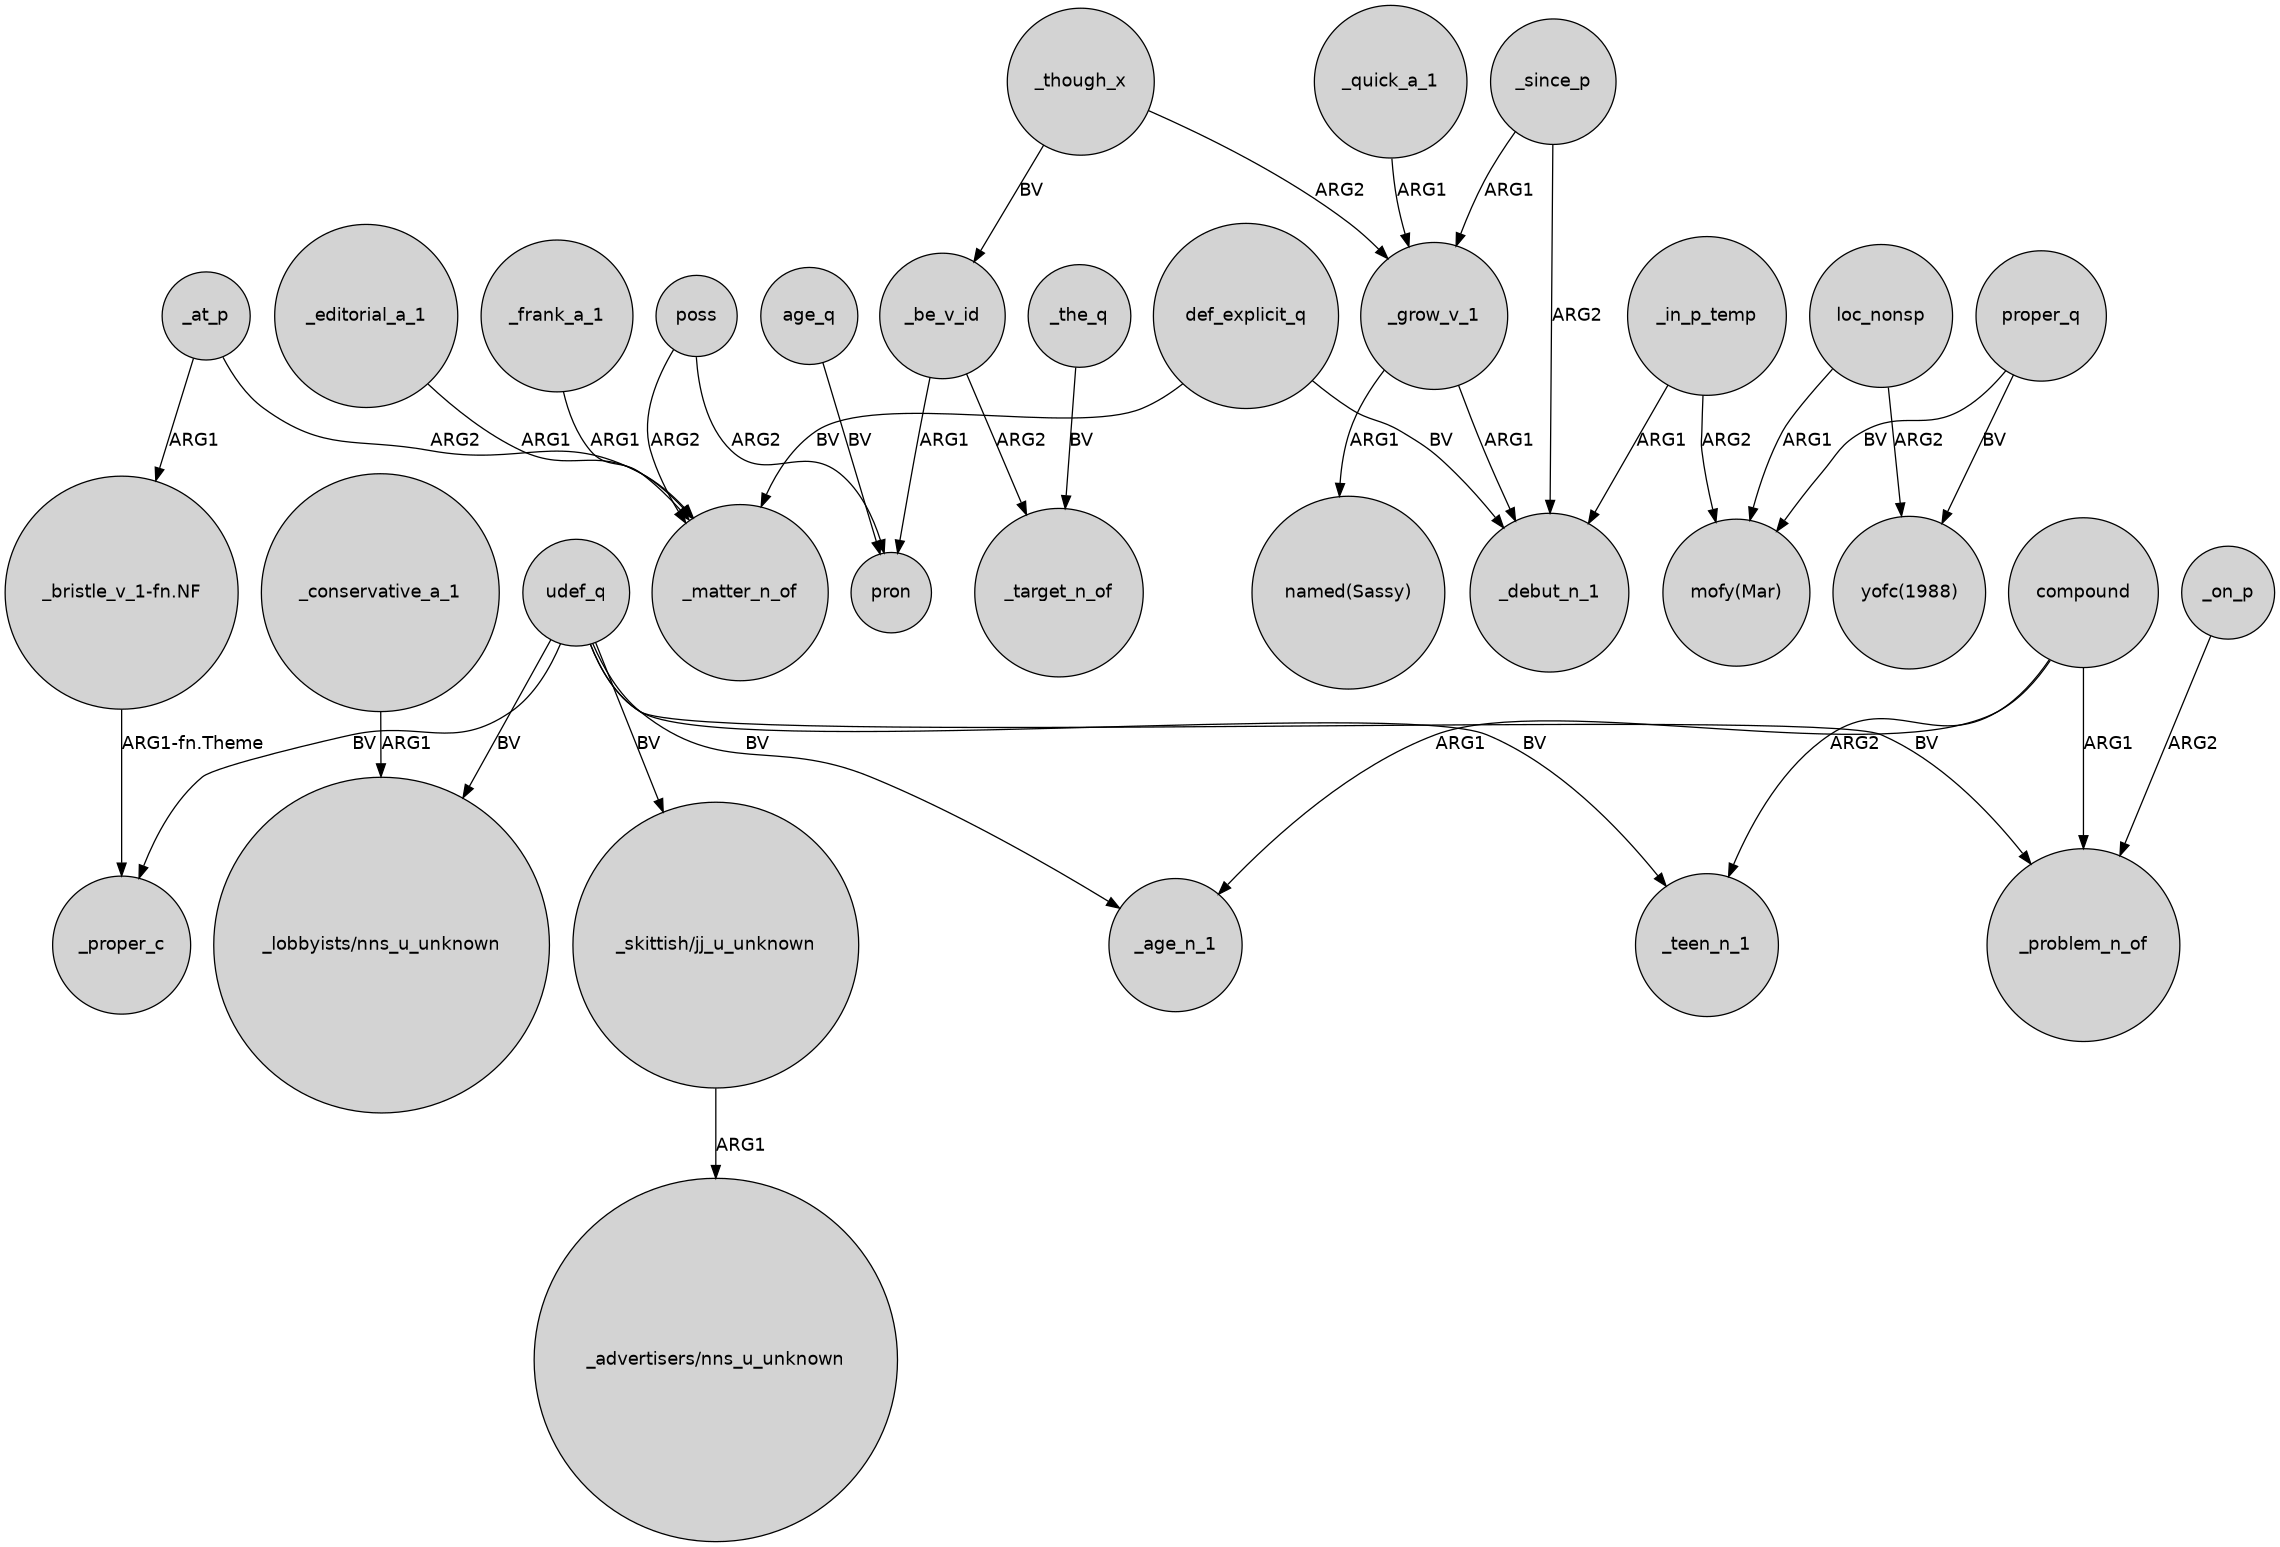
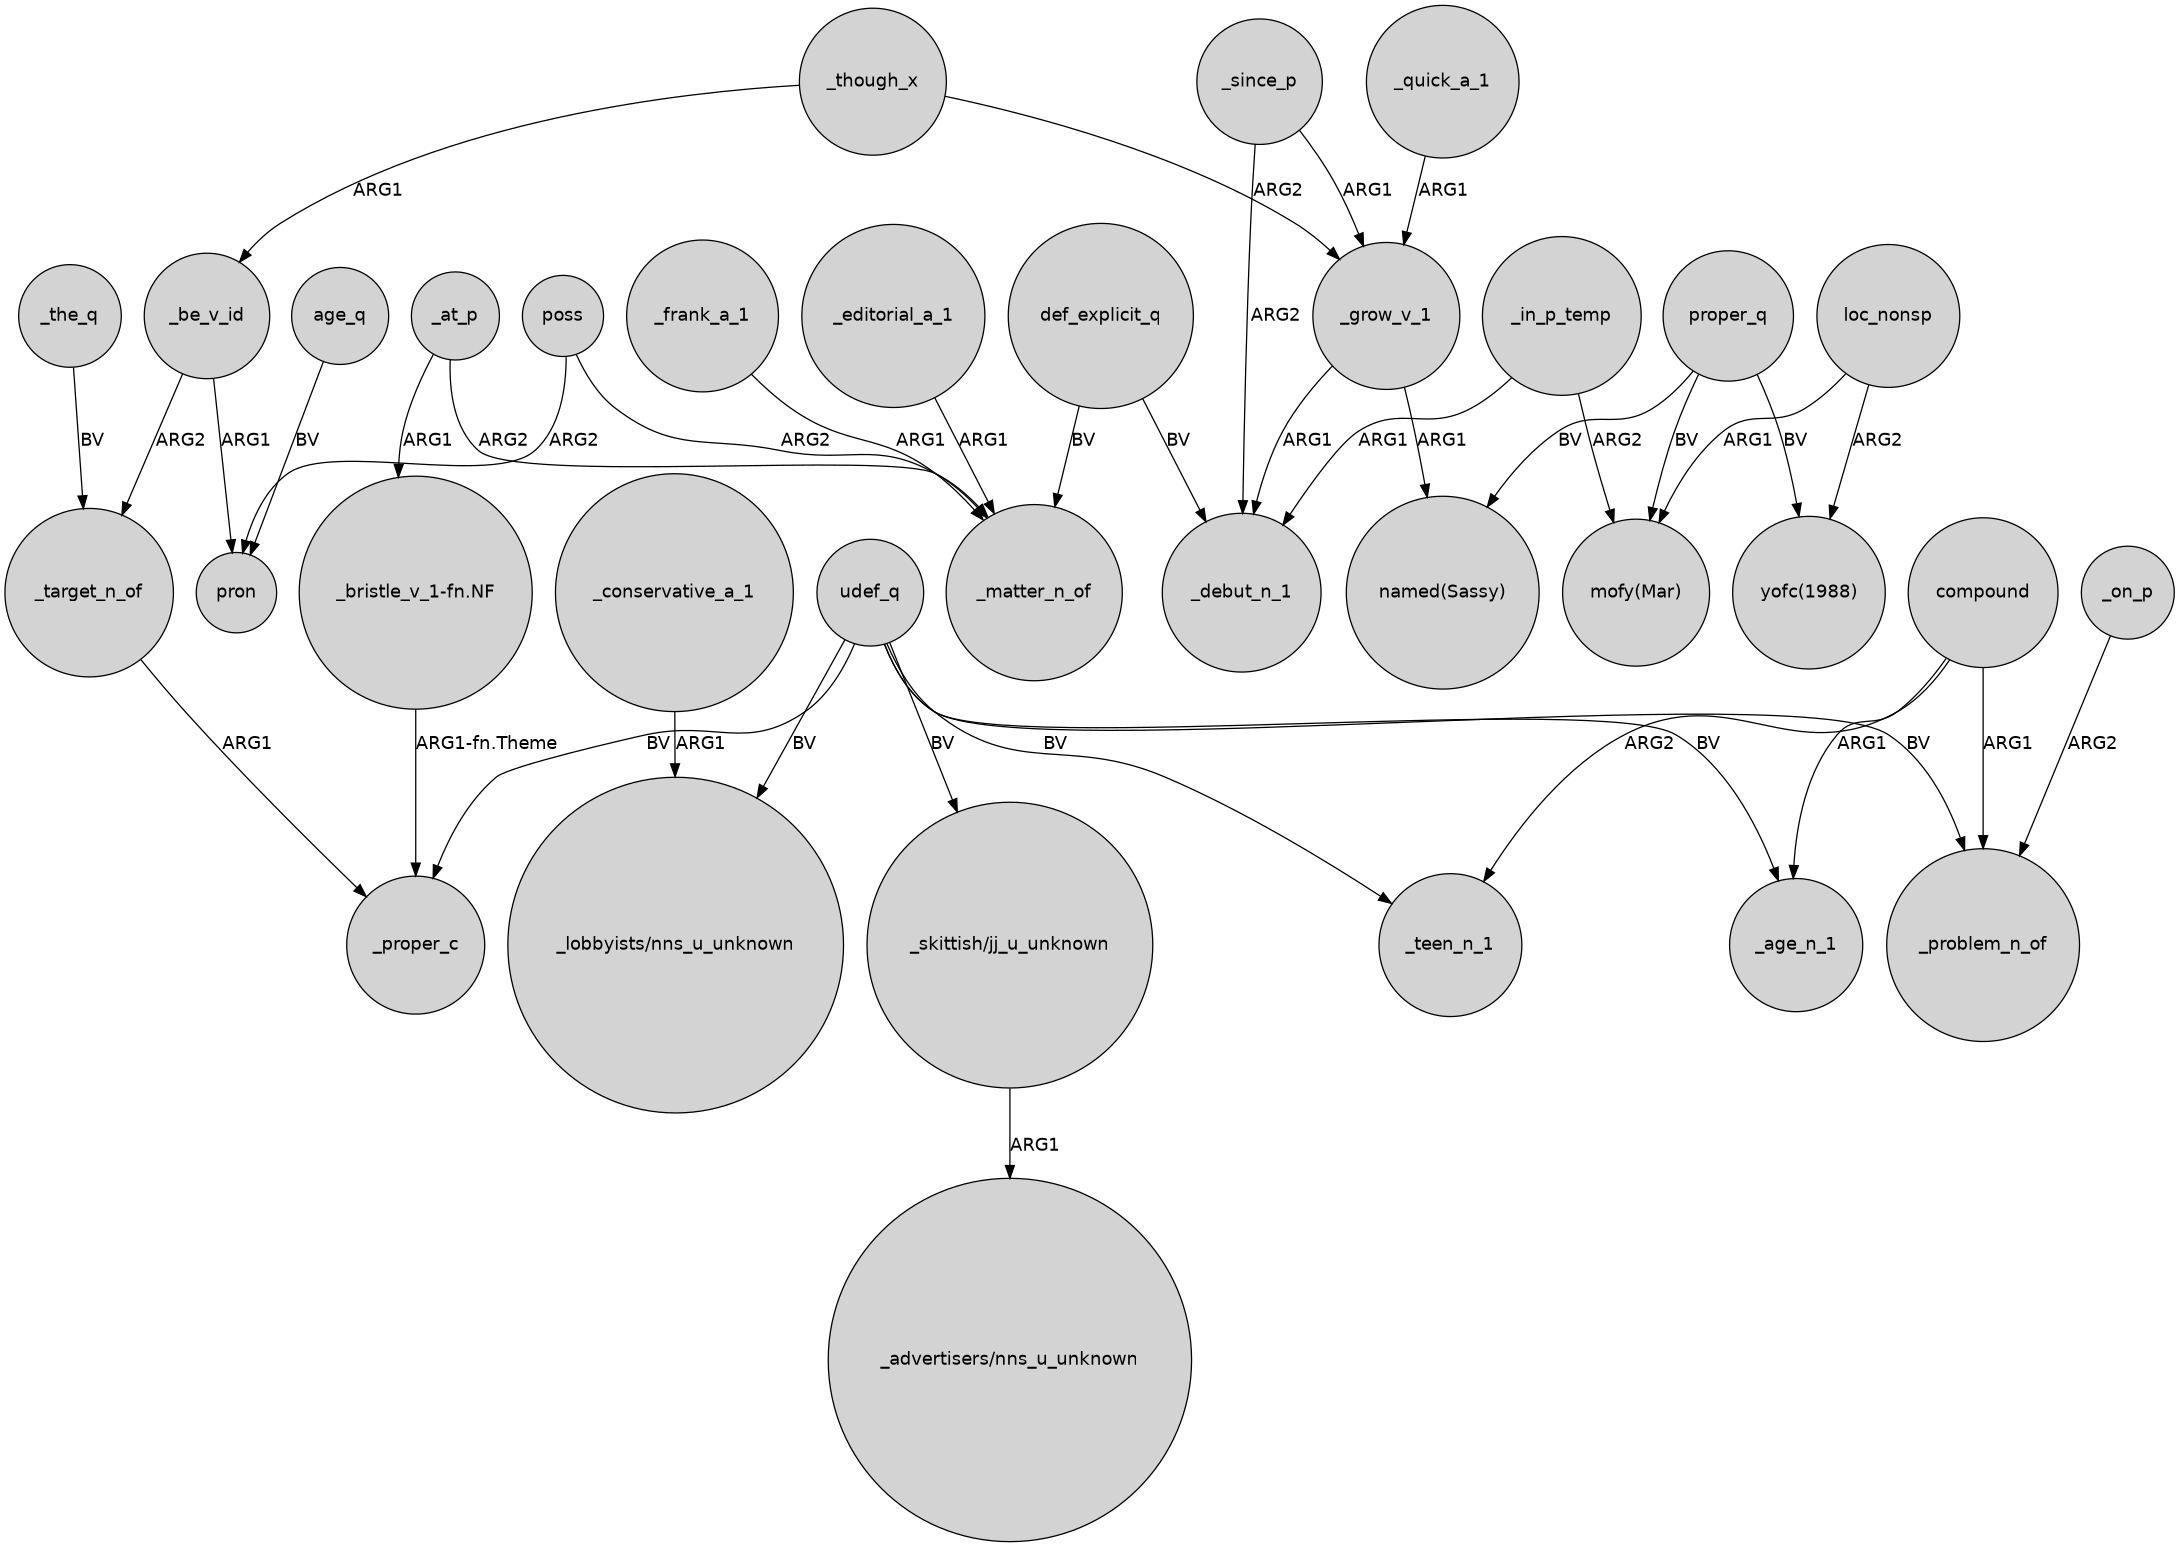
(1031, 191) -> (379, 191)
none -> (1593, 420)
none -> (246, 777)
